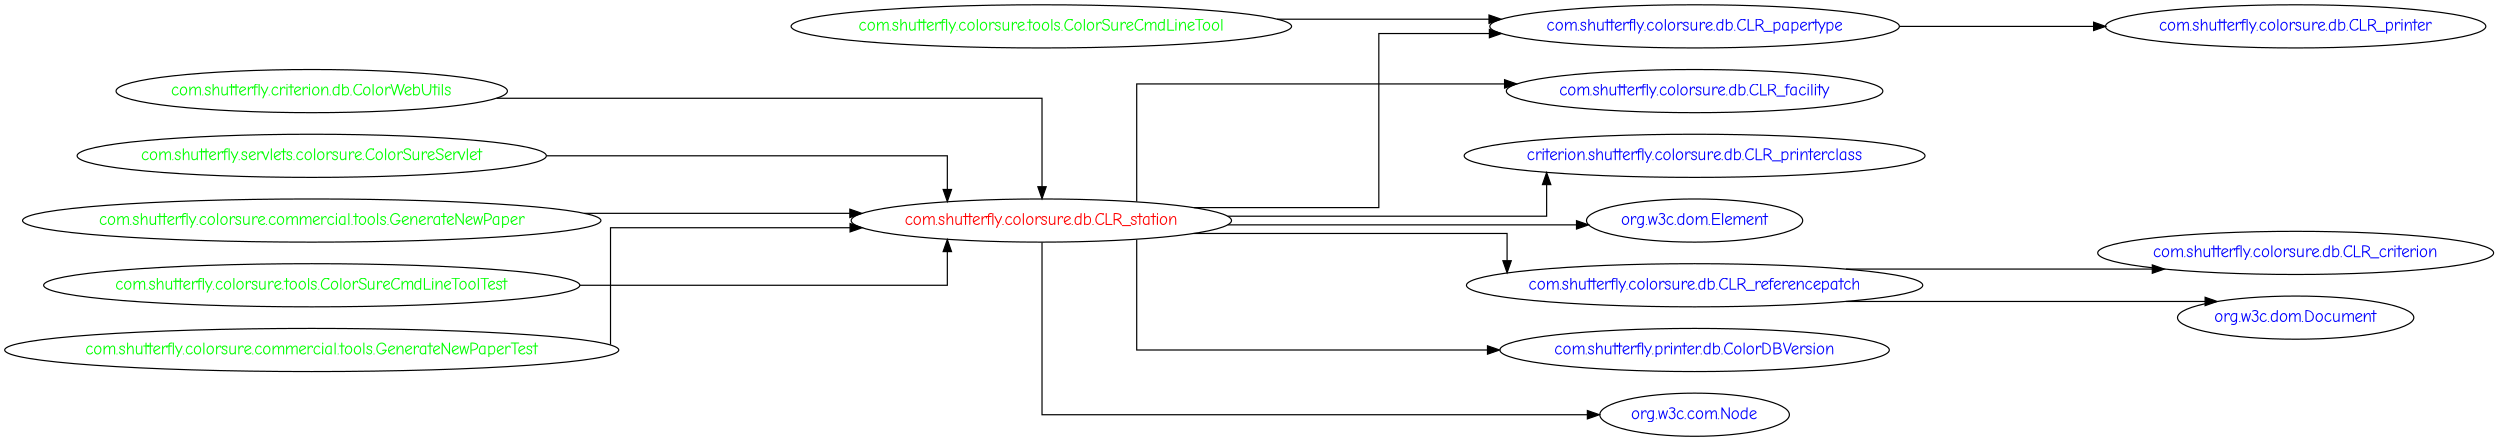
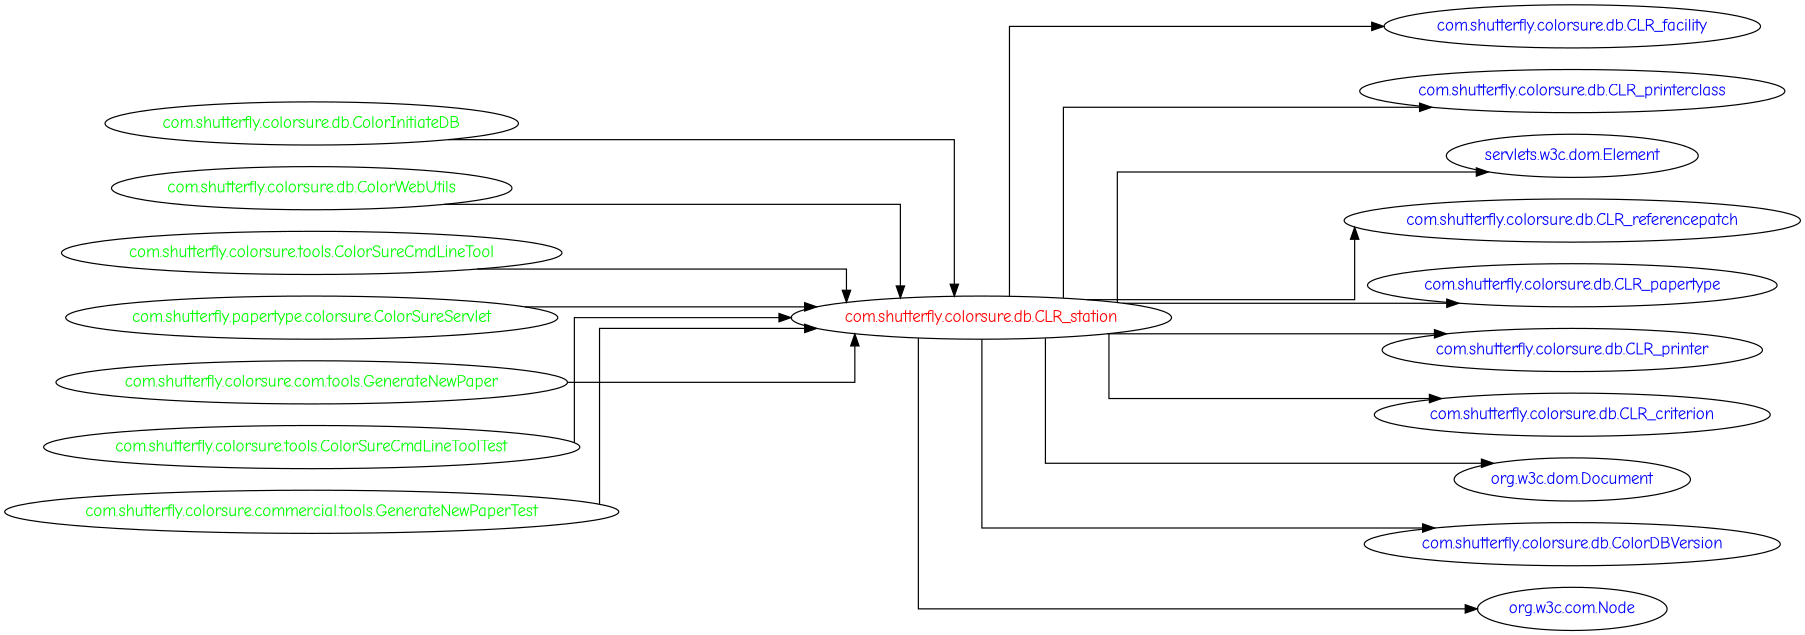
(1383, 19) -> (672, 269)
(1997, 26) -> (1271, 334)
(312, 91) -> (312, 188)
none -> (312, 123)
(312, 156) -> (312, 318)
(1695, 156) -> (1572, 91)
(312, 221) -> (312, 382)
(1695, 221) -> (1572, 156)
(1999, 269) -> (1237, 399)
(2025, 301) -> (1201, 463)
(1695, 350) -> (1572, 544)
